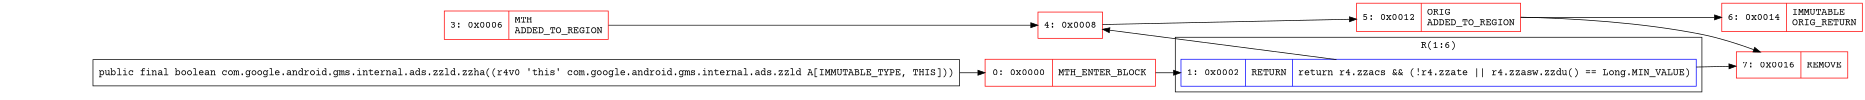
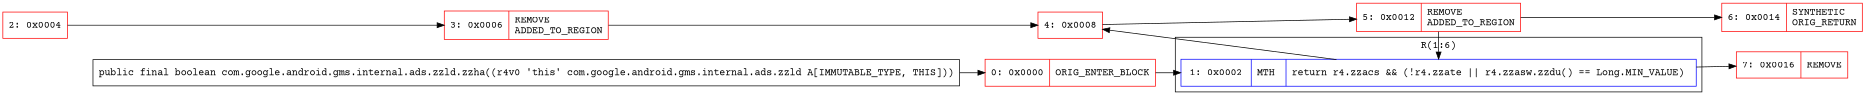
(1439, 12) -> (1445, 12)
(1819, 12) -> (1819, 12)
(523, 20) -> (532, 20)
none -> (35, 25)
(1639, 25) -> (1439, 42)
(1102, 72) -> (1103, 72)
(1269, 72) -> (1266, 72)
